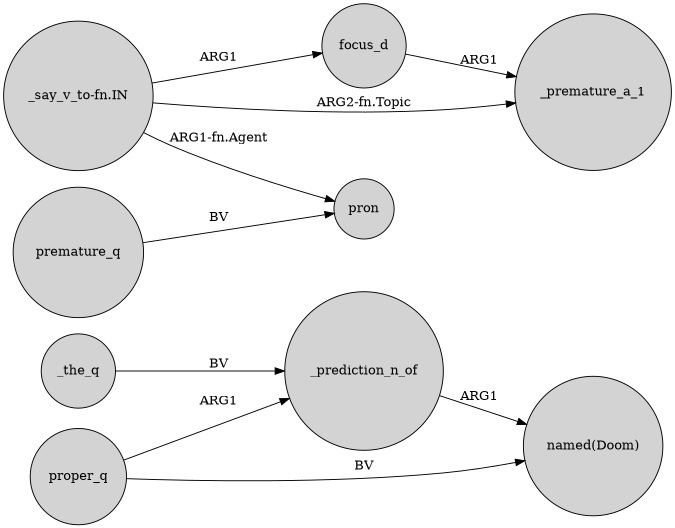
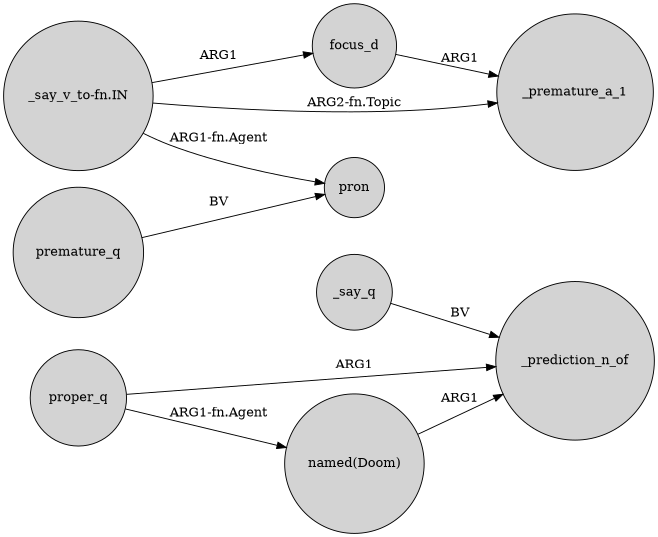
(78, 371) -> (354, 292)
(479, 409) -> (456, 416)
(364, 466) -> (219, 413)
